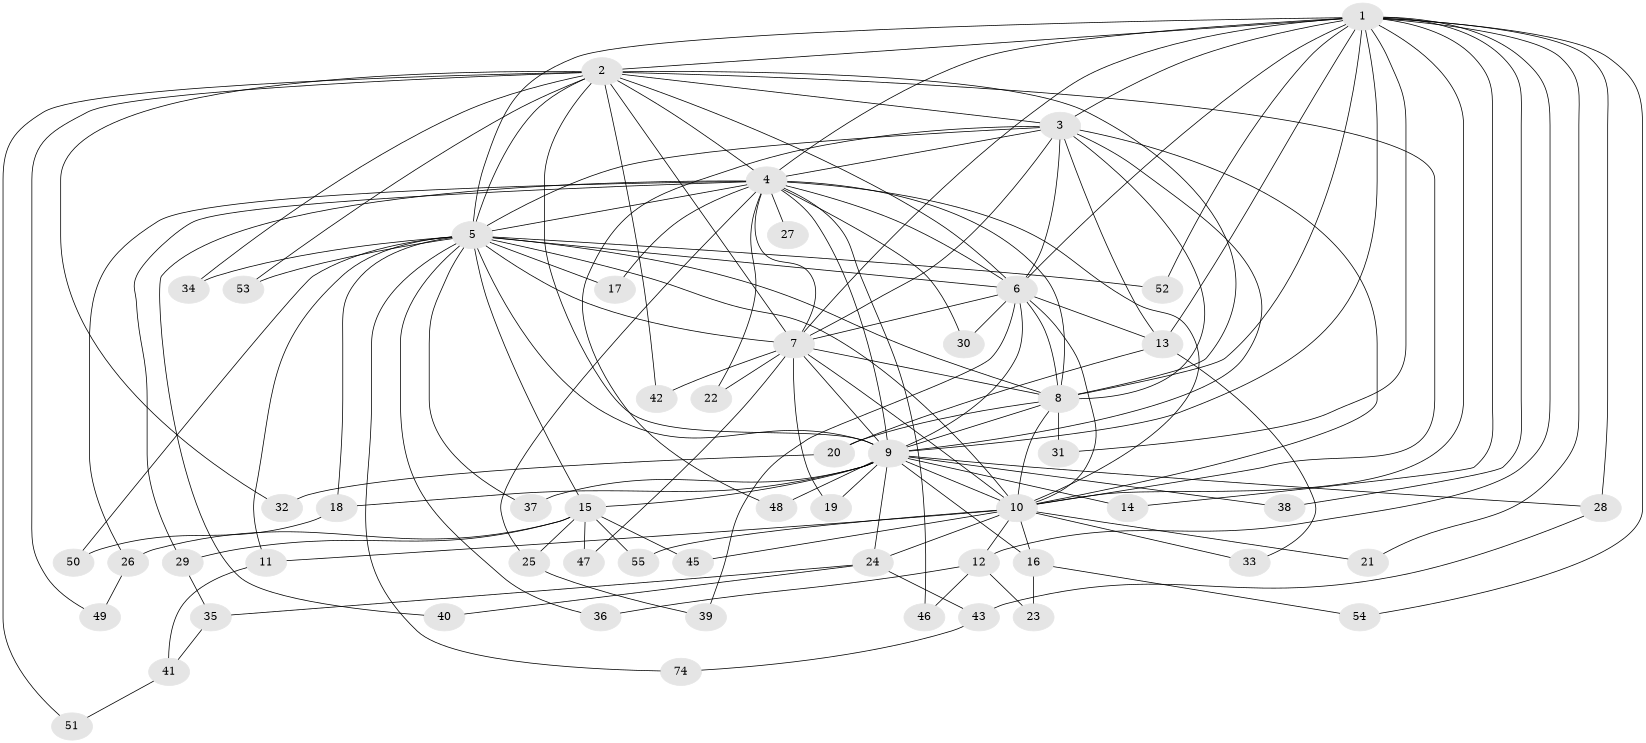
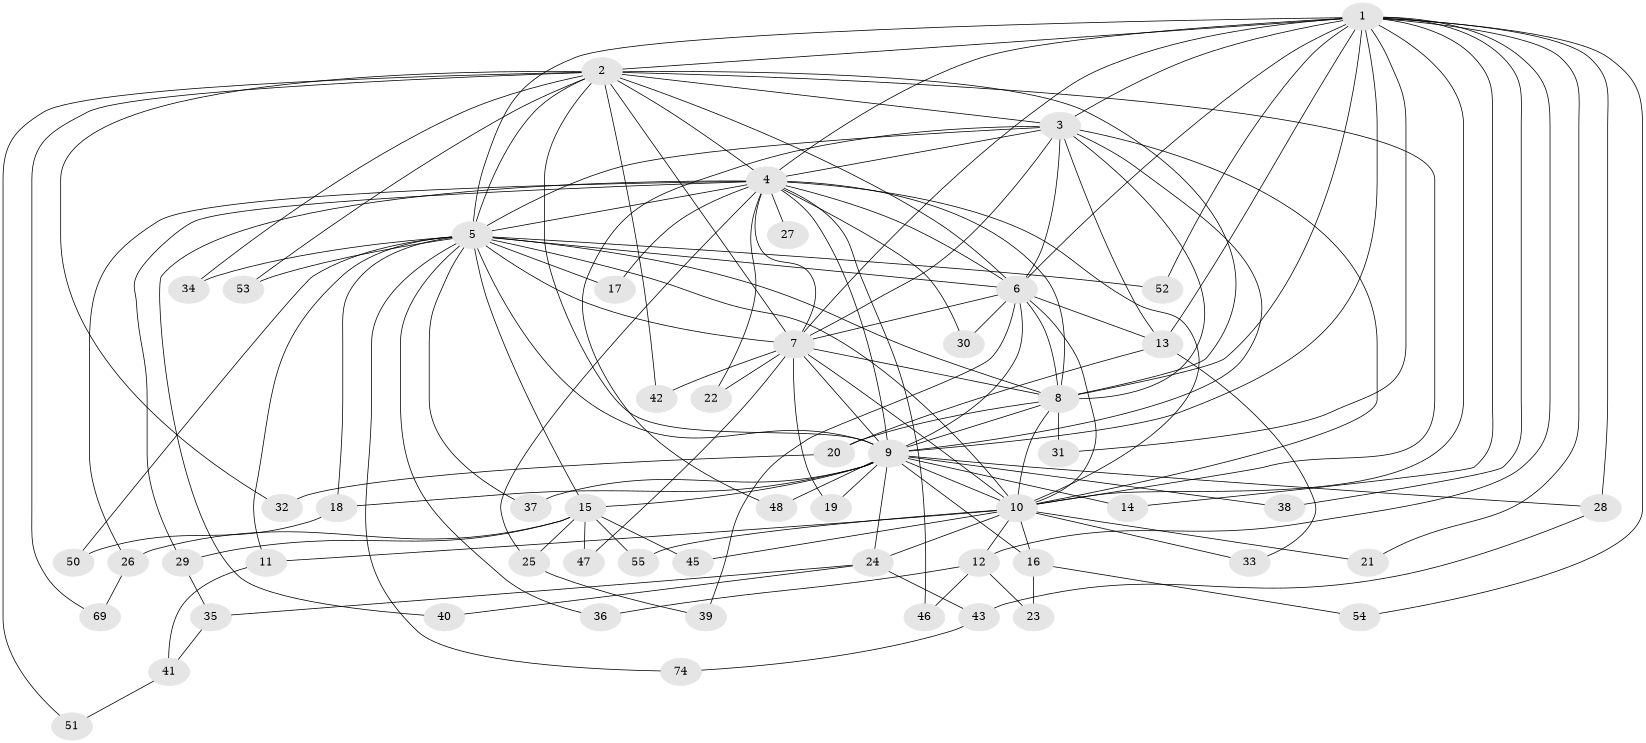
(100, 617) -> (100, 617)
